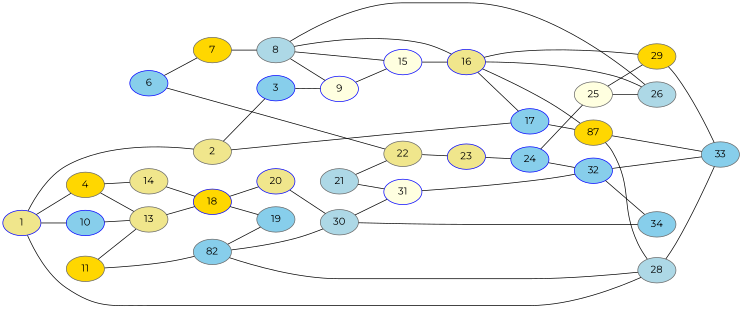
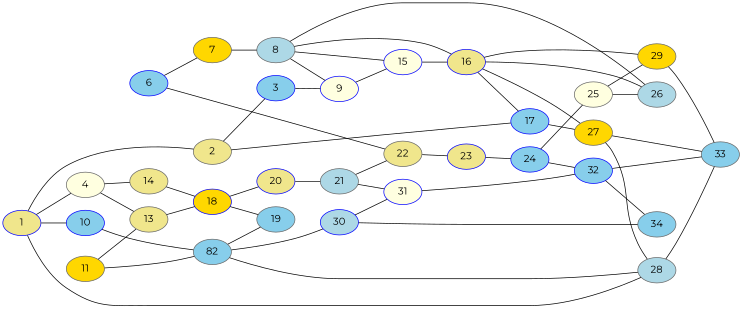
(593, 133) -> (593, 133)
(85, 185) -> (85, 185)
(308, 202) -> (308, 181)
(117, 221) -> (147, 242)
(339, 222) -> (339, 222)
